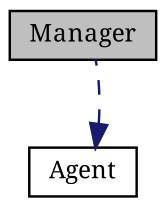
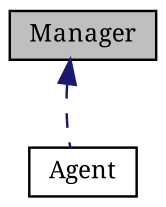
(99, 92) -> (67, 116)
